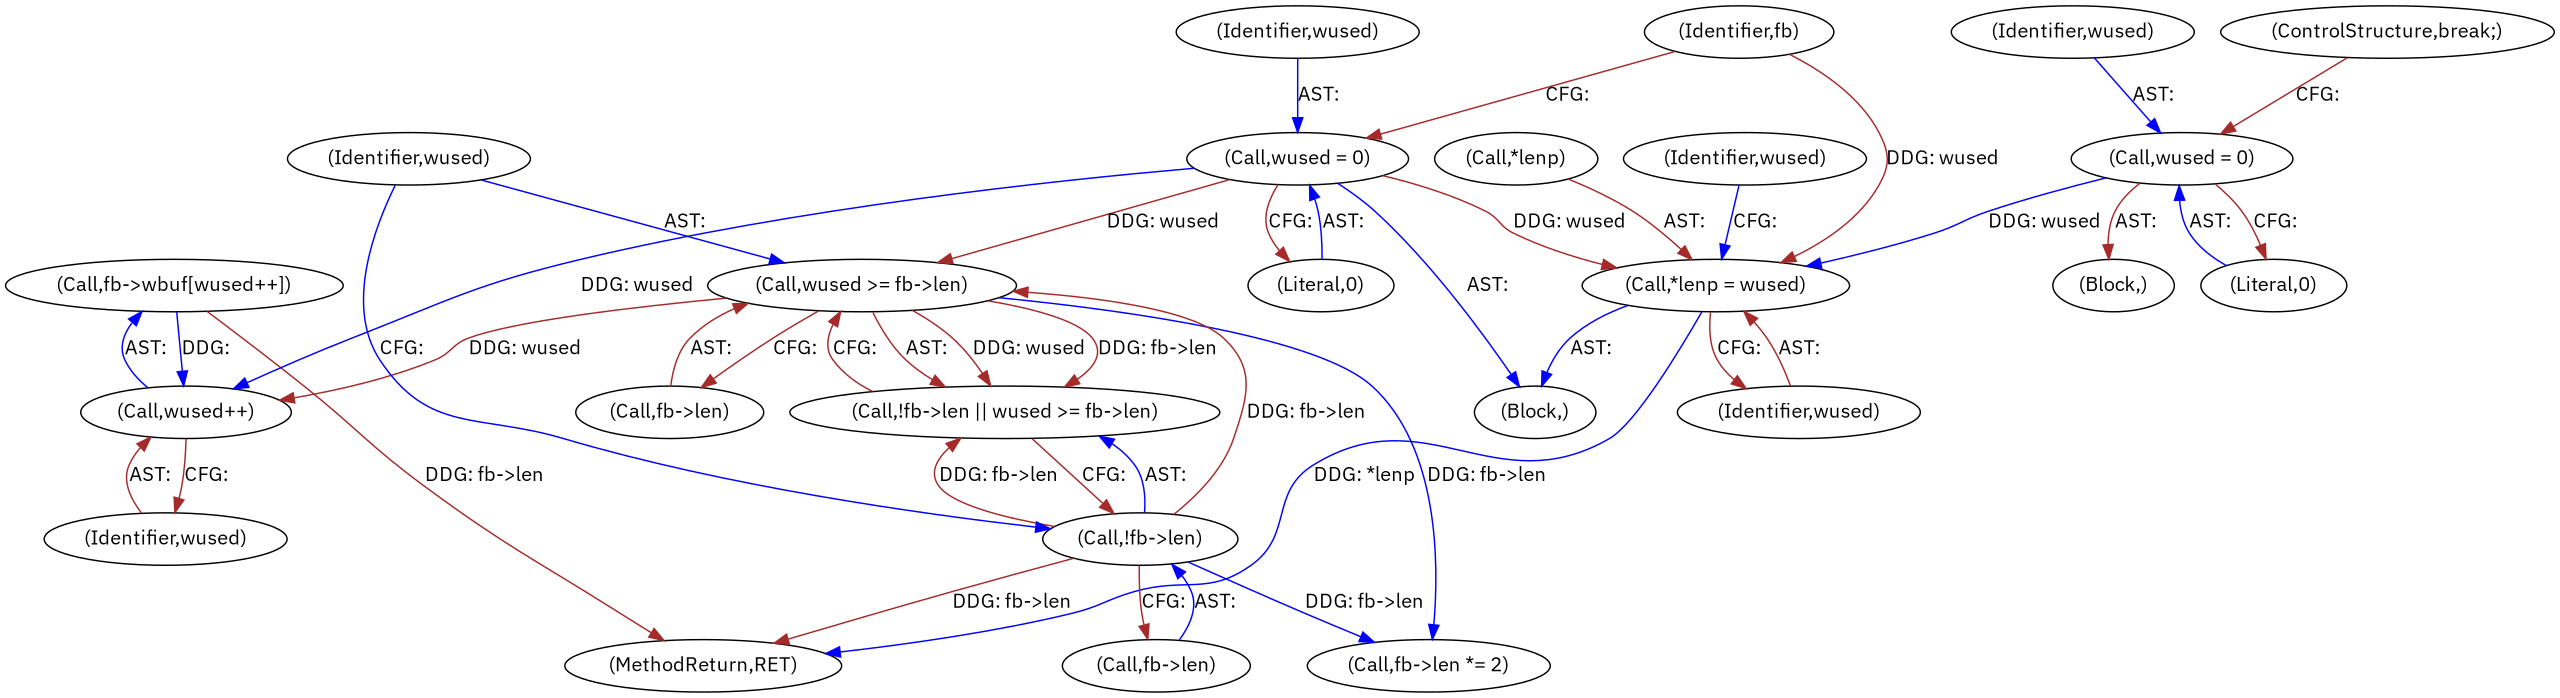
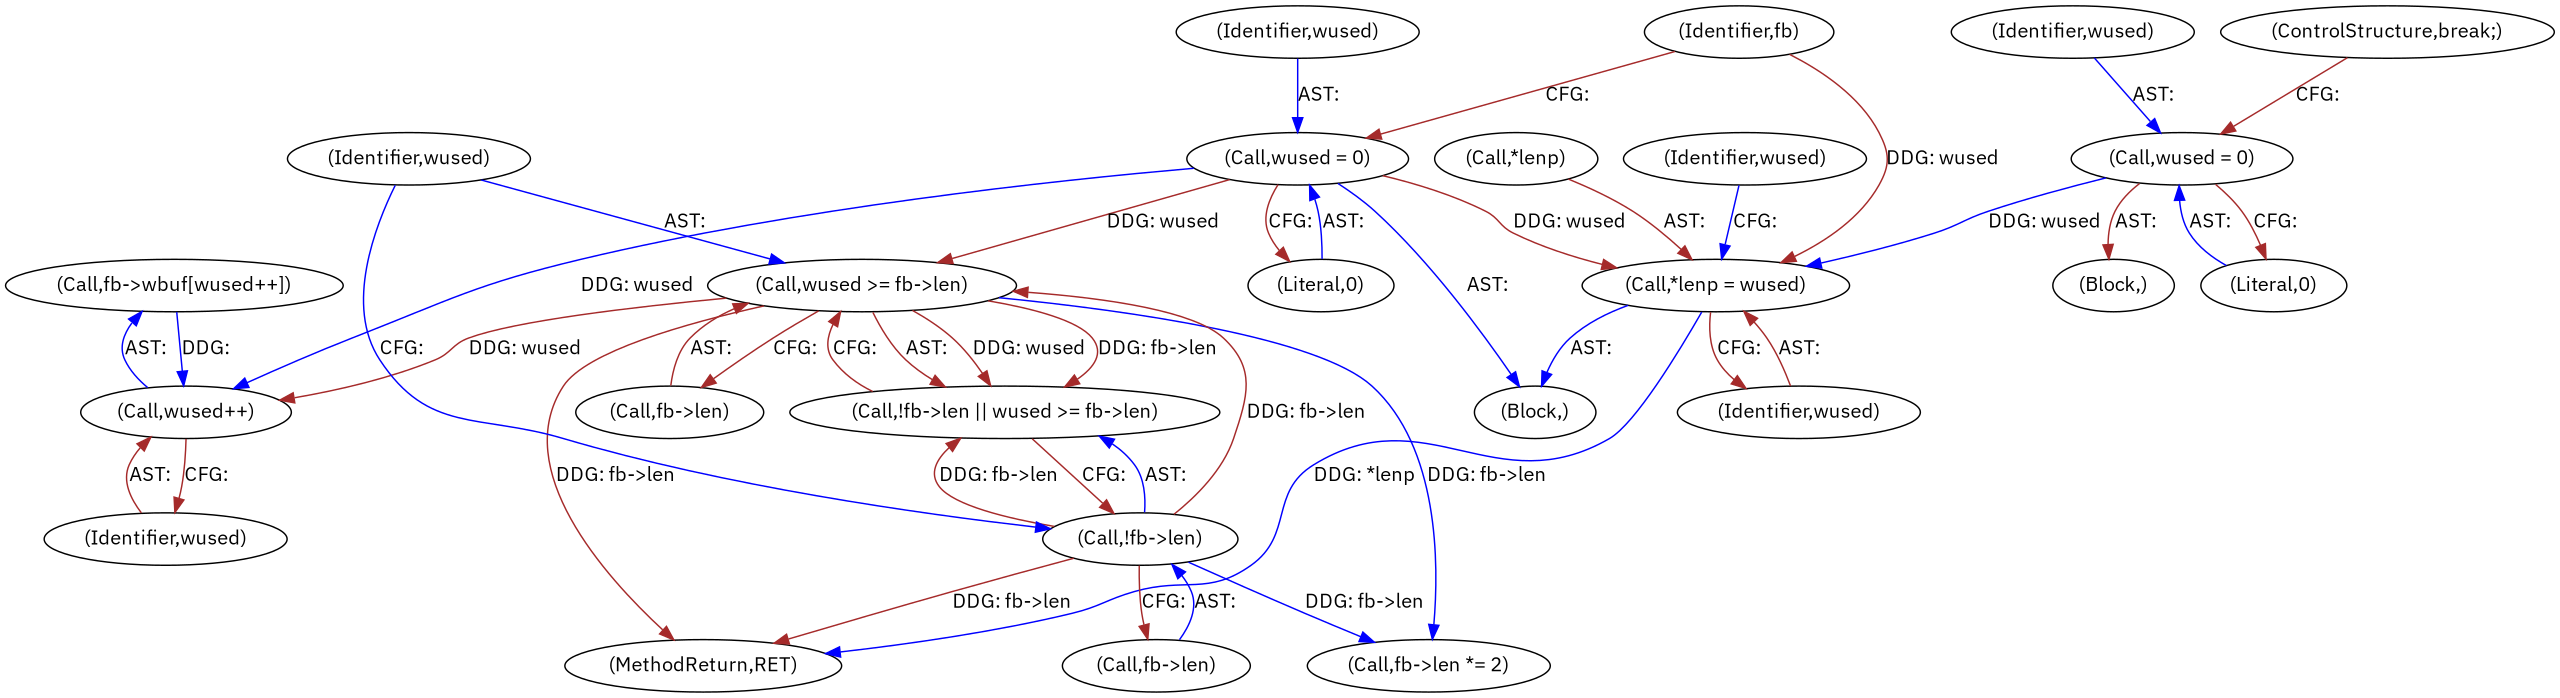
(421, 484) -> (551, 416)
